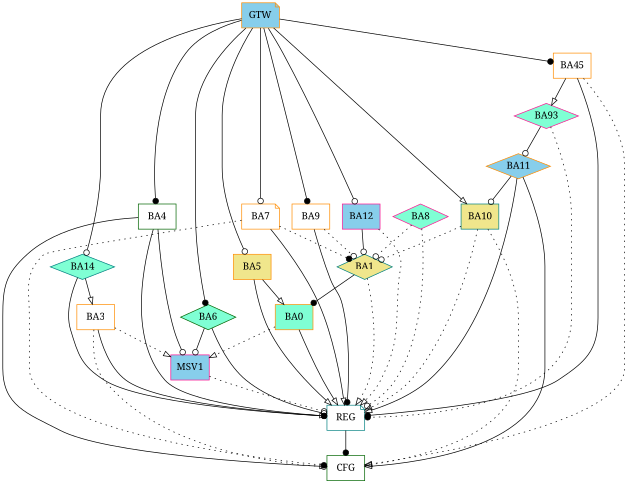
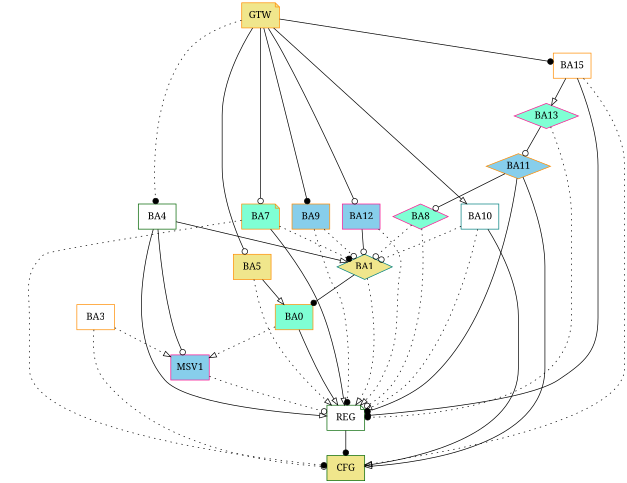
(261, 15) -> (261, 15)
(572, 66) -> (572, 66)
(167, 91) -> (167, 91)
(546, 116) -> (546, 116)
(502, 188) -> (472, 190)
(261, 217) -> (261, 217)
(311, 217) -> (311, 217)
(480, 217) -> (480, 217)
(82, 267) -> none
(344, 312) -> (344, 312)
(476, 316) -> (476, 316)
(208, 317) -> none
(279, 346) -> (279, 346)
(516, 382) -> (516, 382)
(149, 391) -> none
(30, 415) -> (258, 241)
(346, 418) -> (346, 418)
(346, 468) -> (346, 468)
